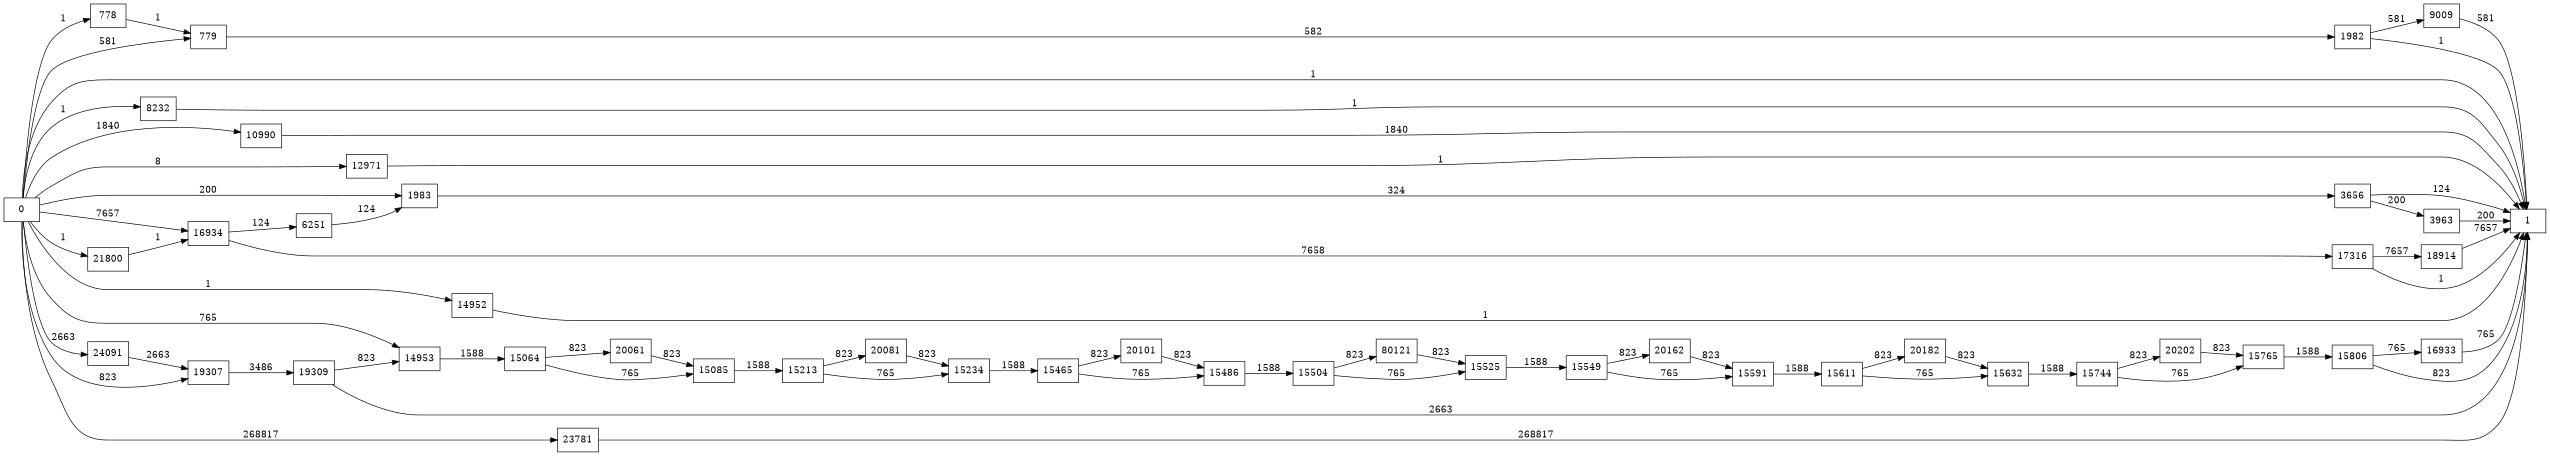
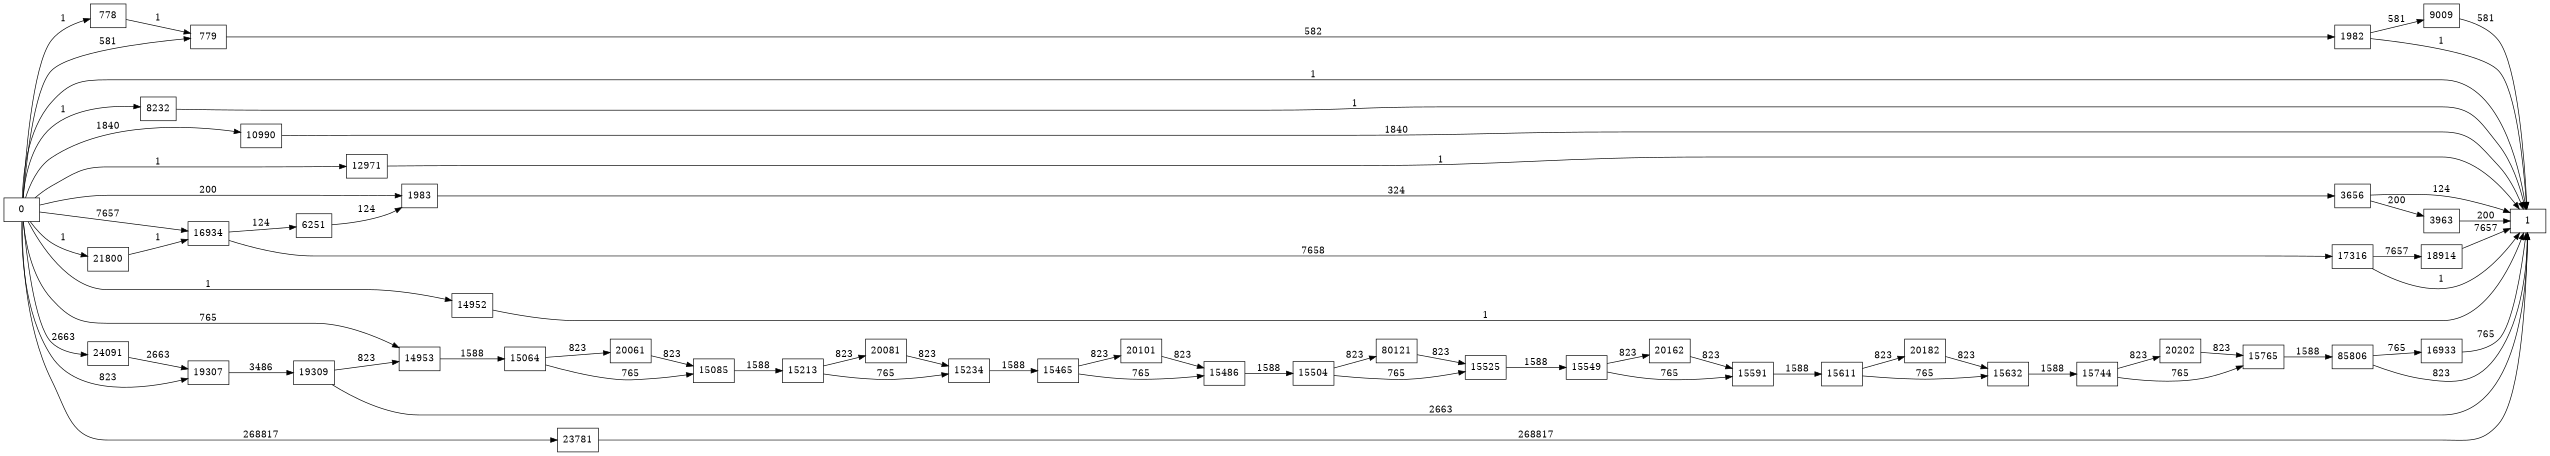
(158, 162) -> (158, 162)
(2353, 357) -> (2353, 357)
